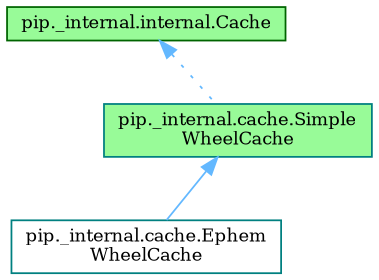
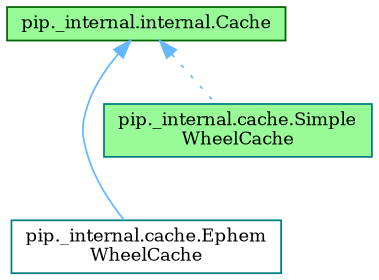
(186, 196) -> (83, 138)
